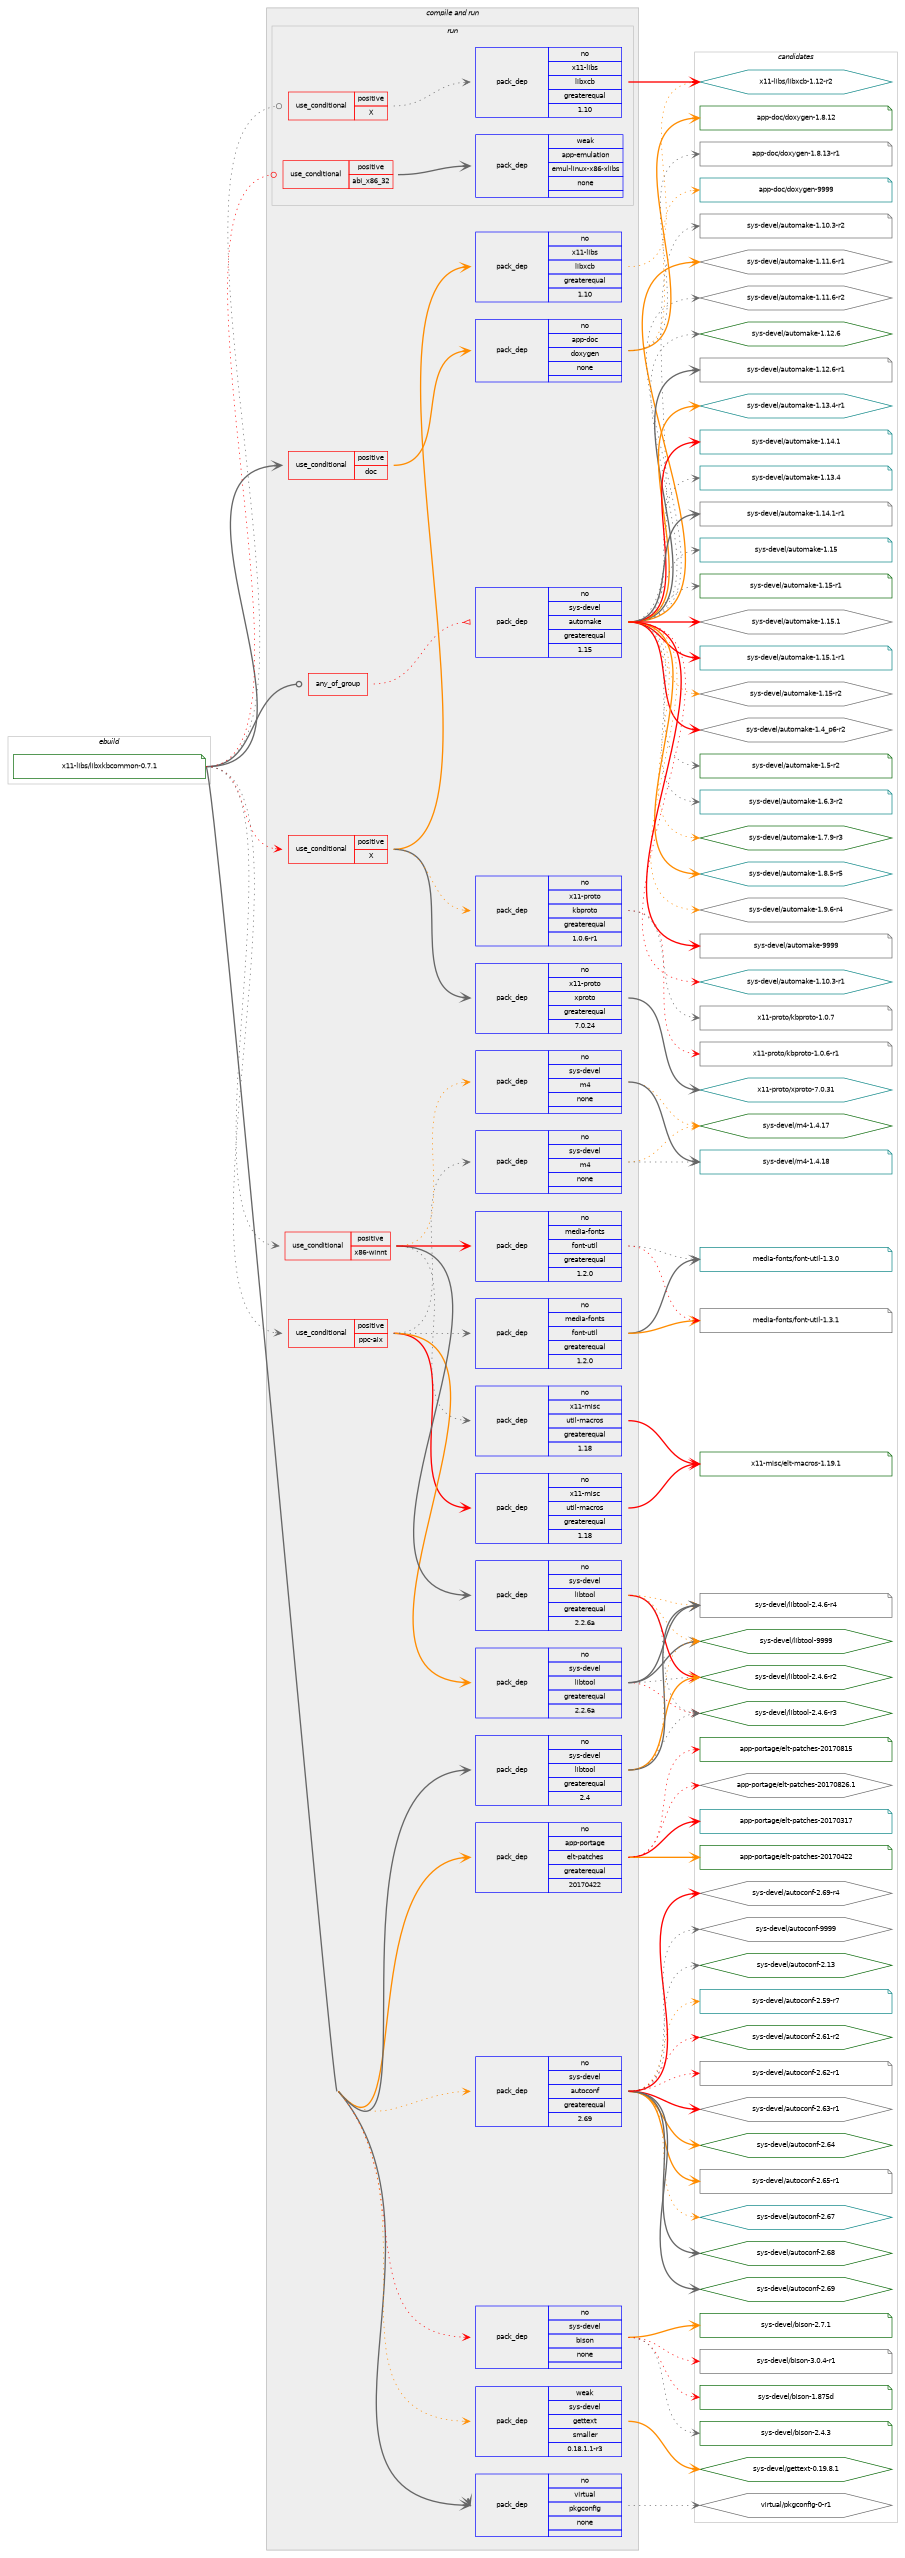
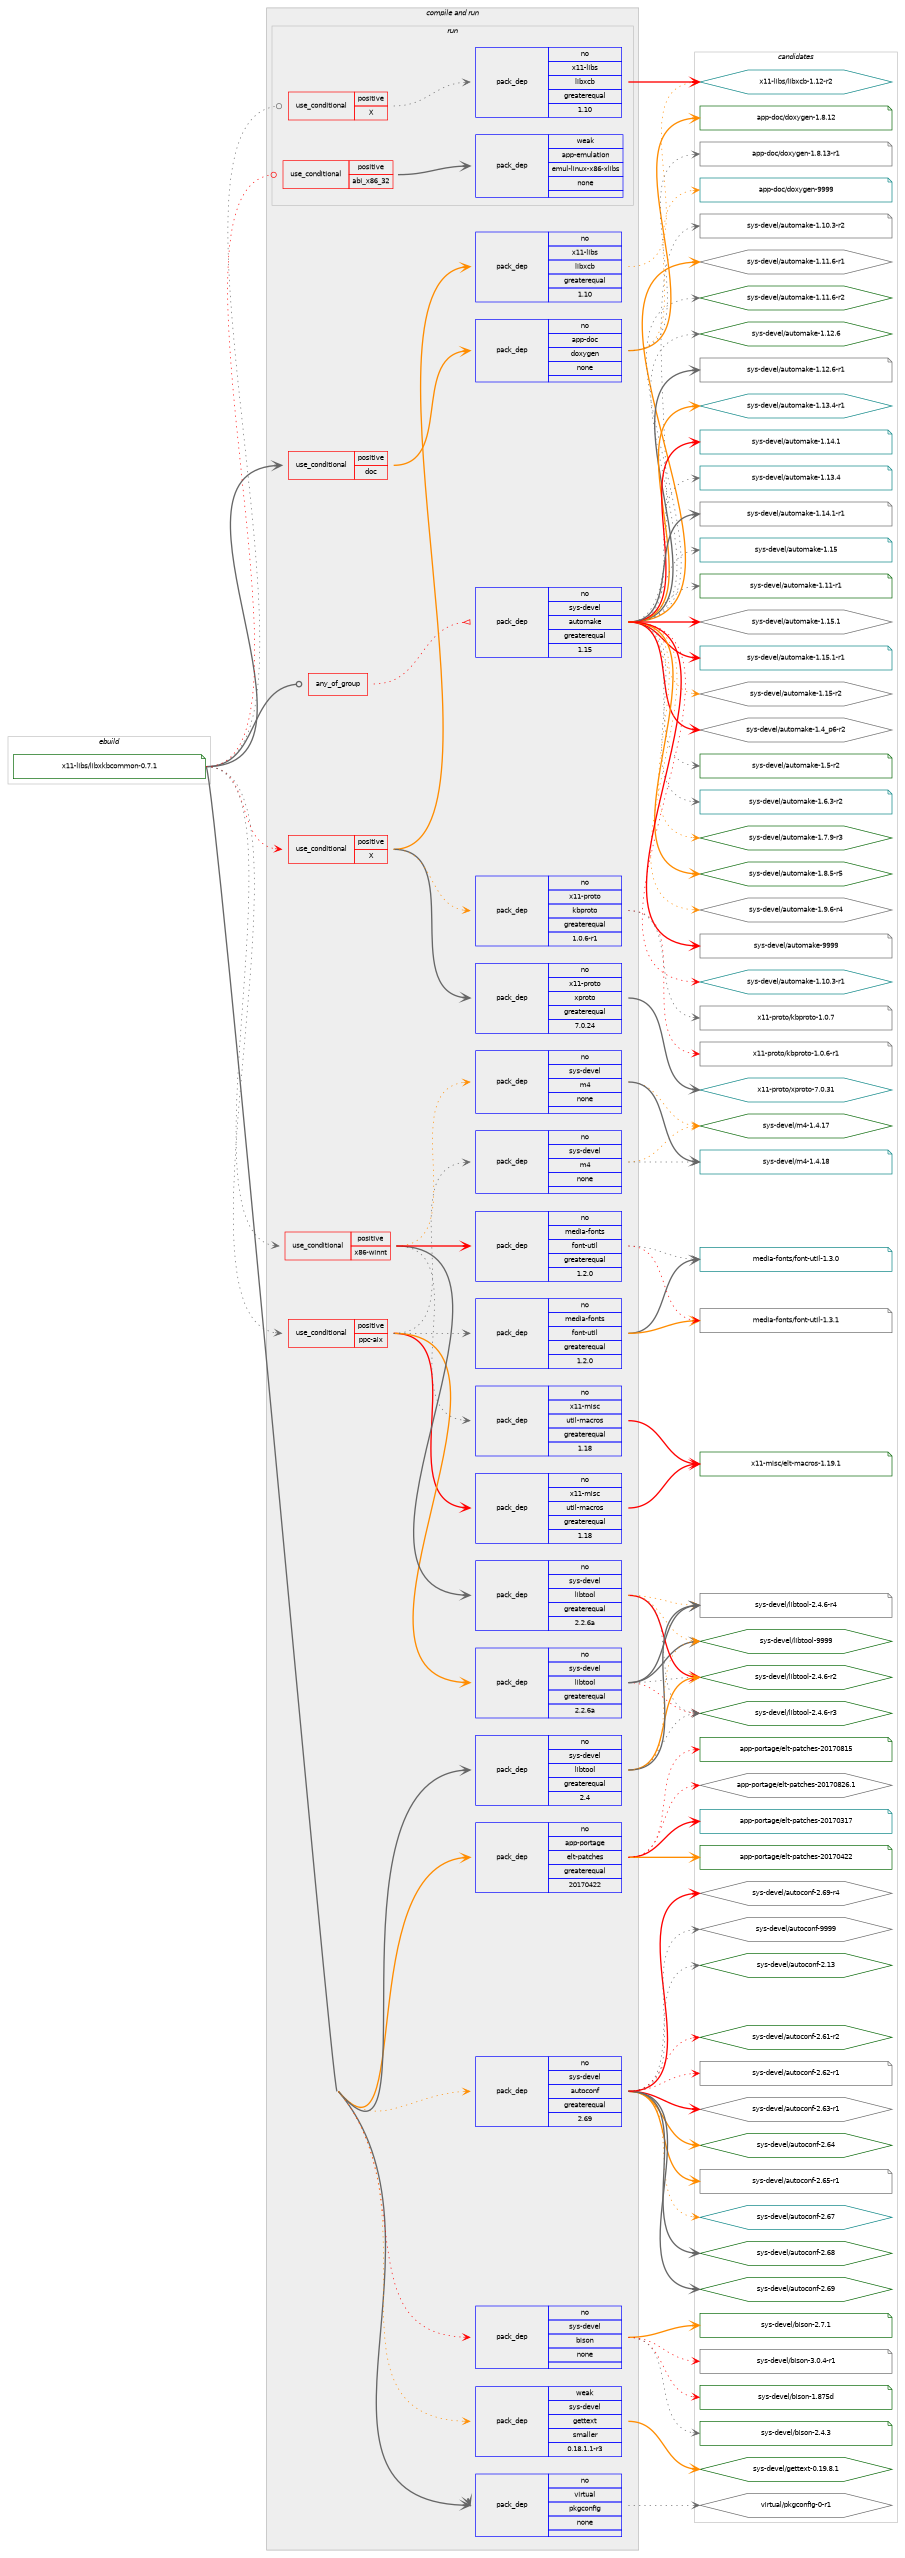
(796, 298) -> (796, 298)
(796, 586) -> (796, 586)
(796, 874) -> (796, 874)
(796, 2001) -> none
